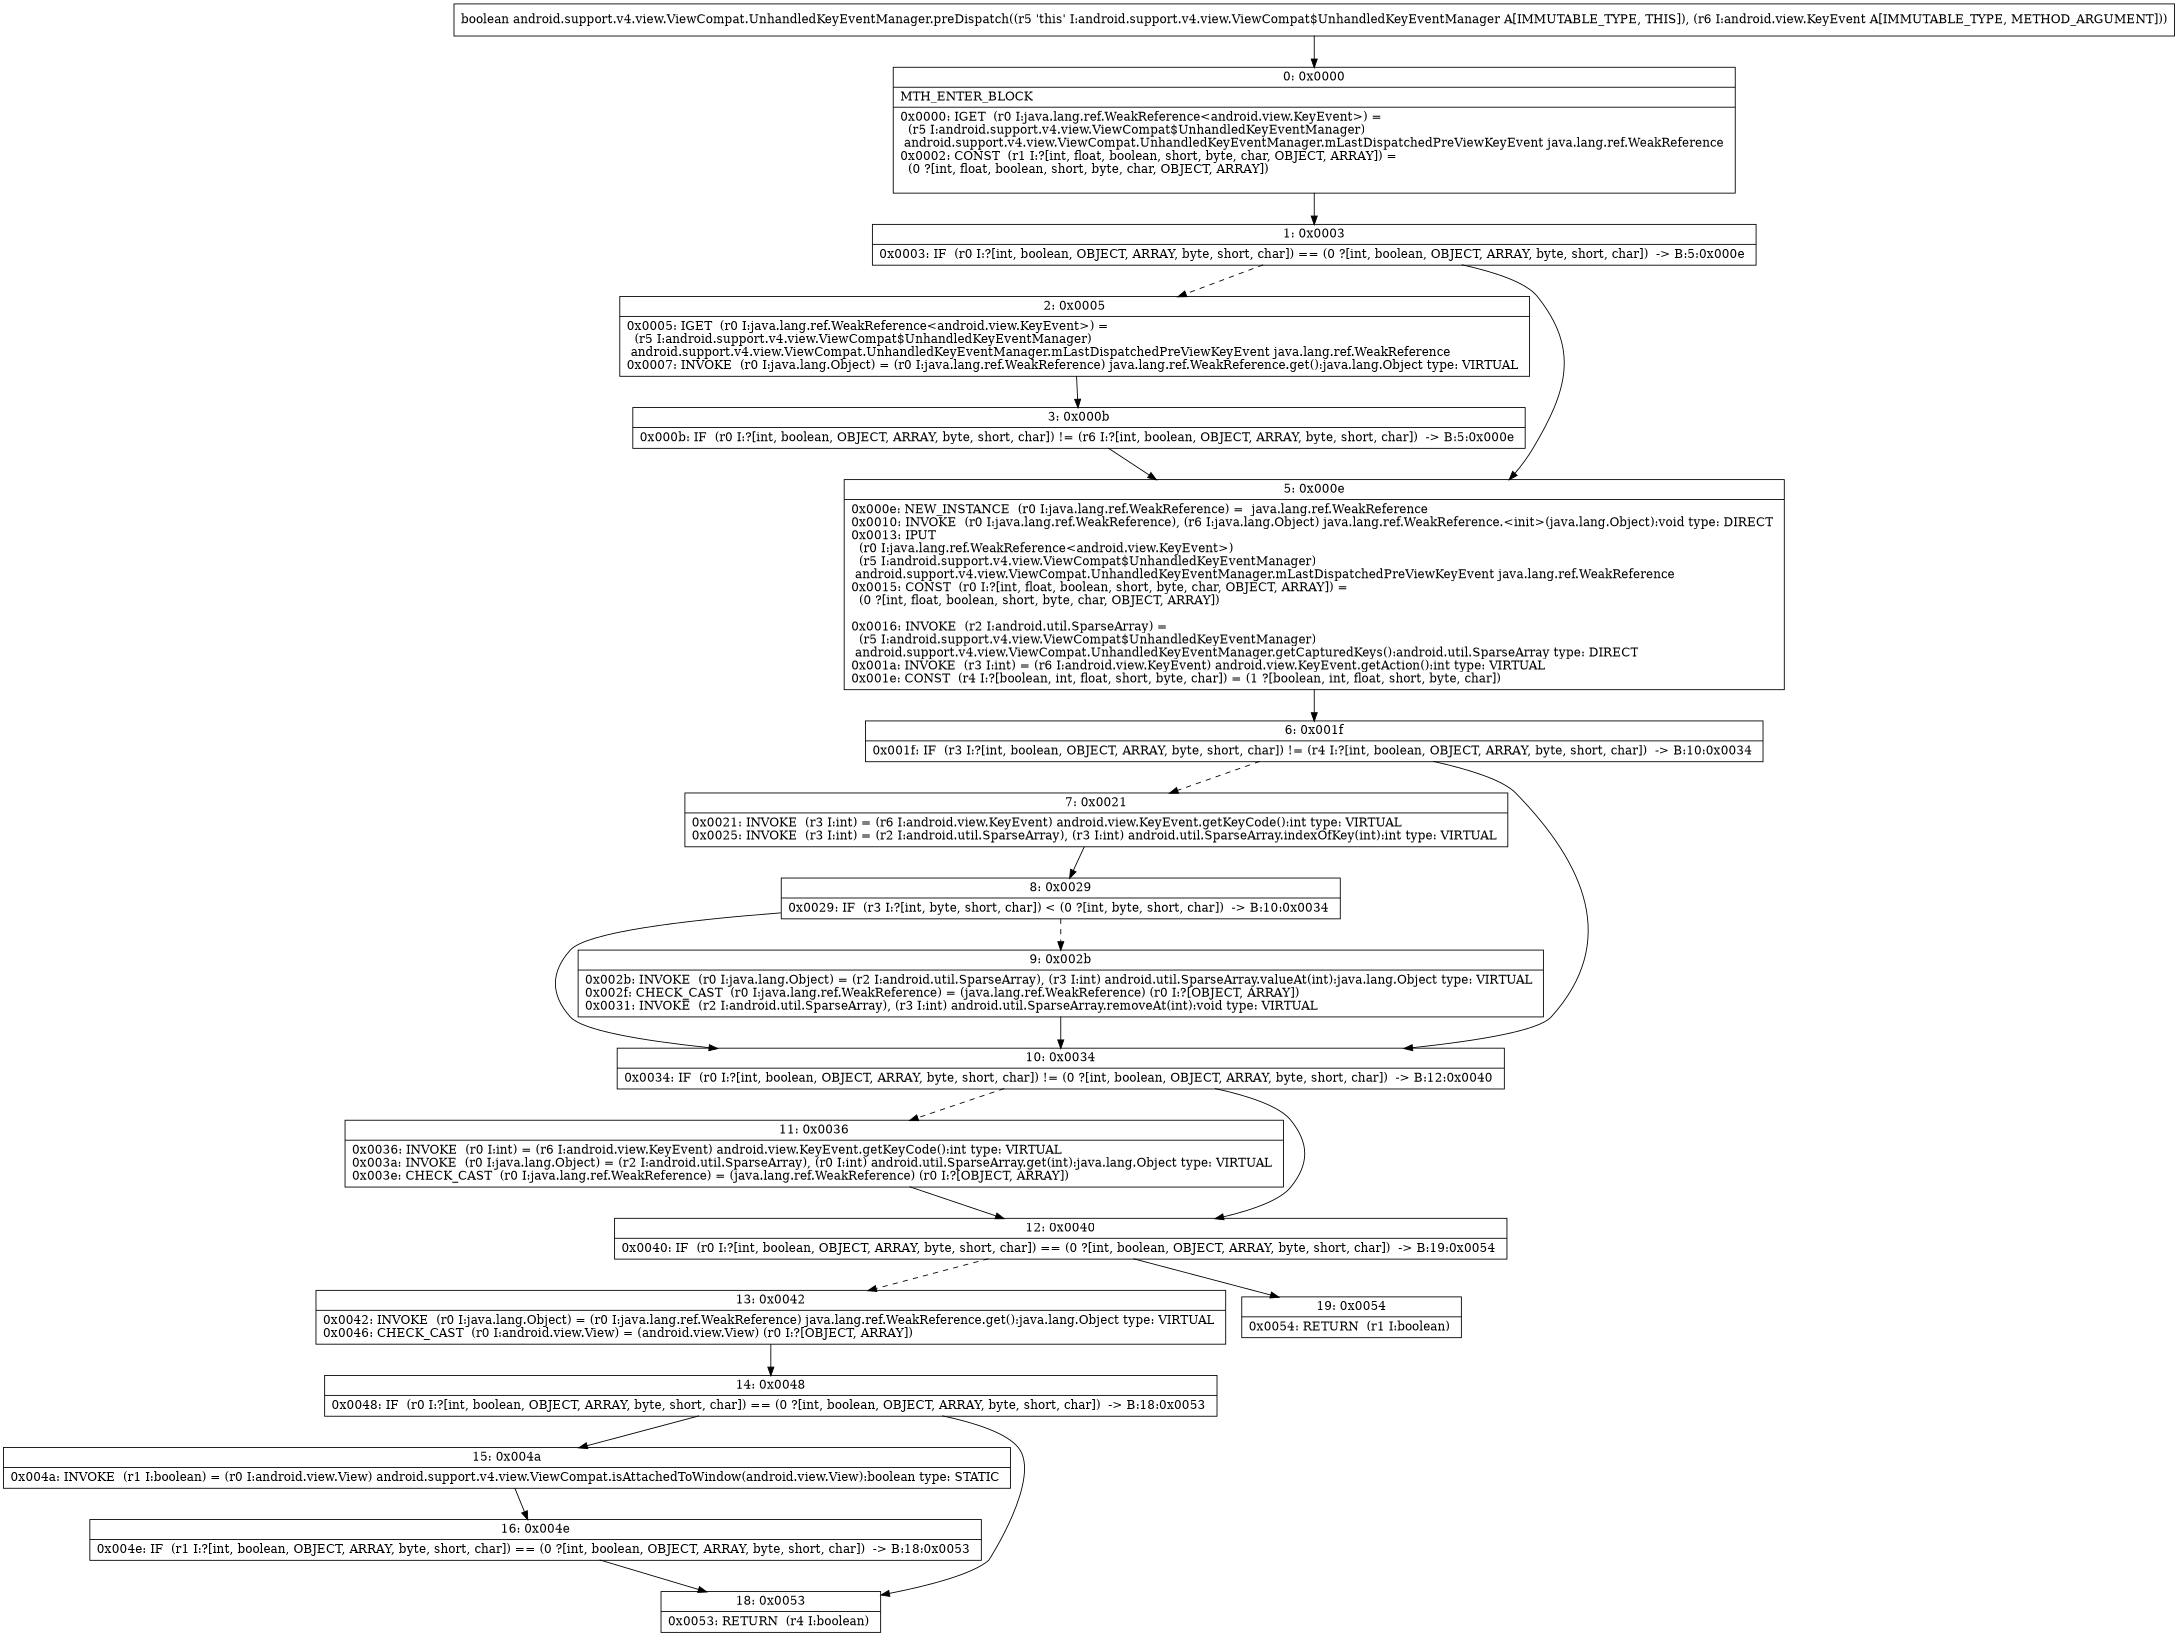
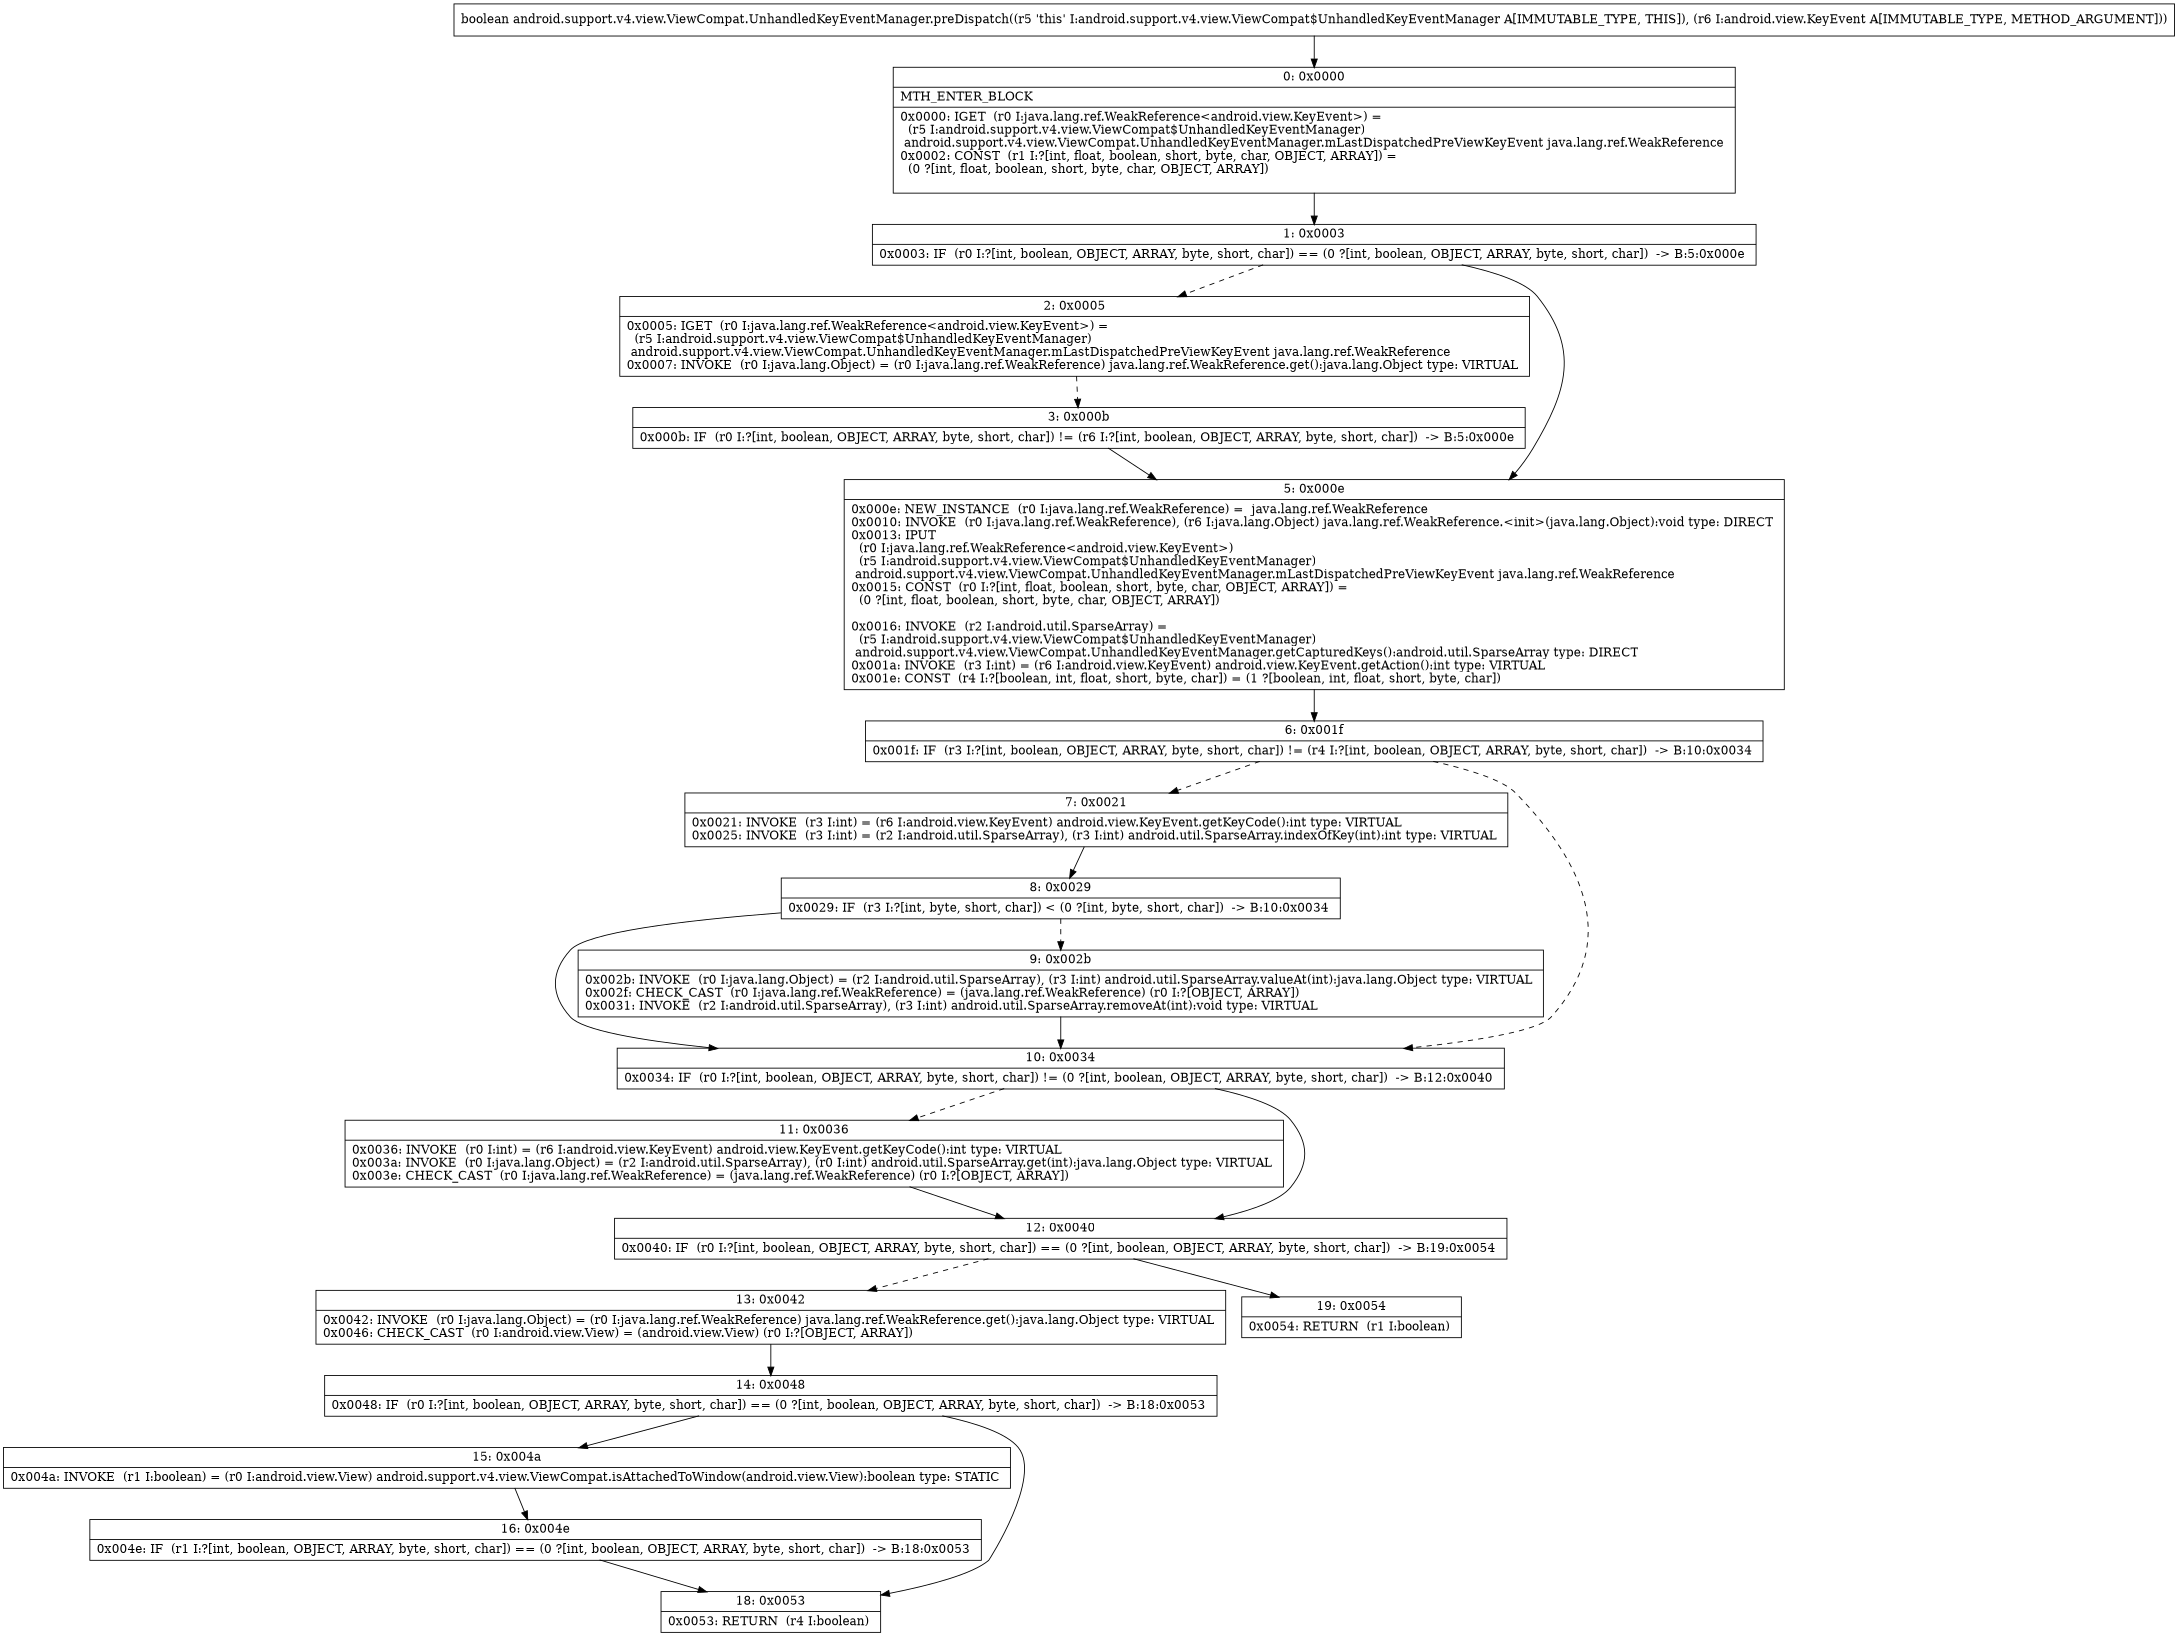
(1077, 388) -> (1077, 388)
(1588, 926) -> (1588, 926)
